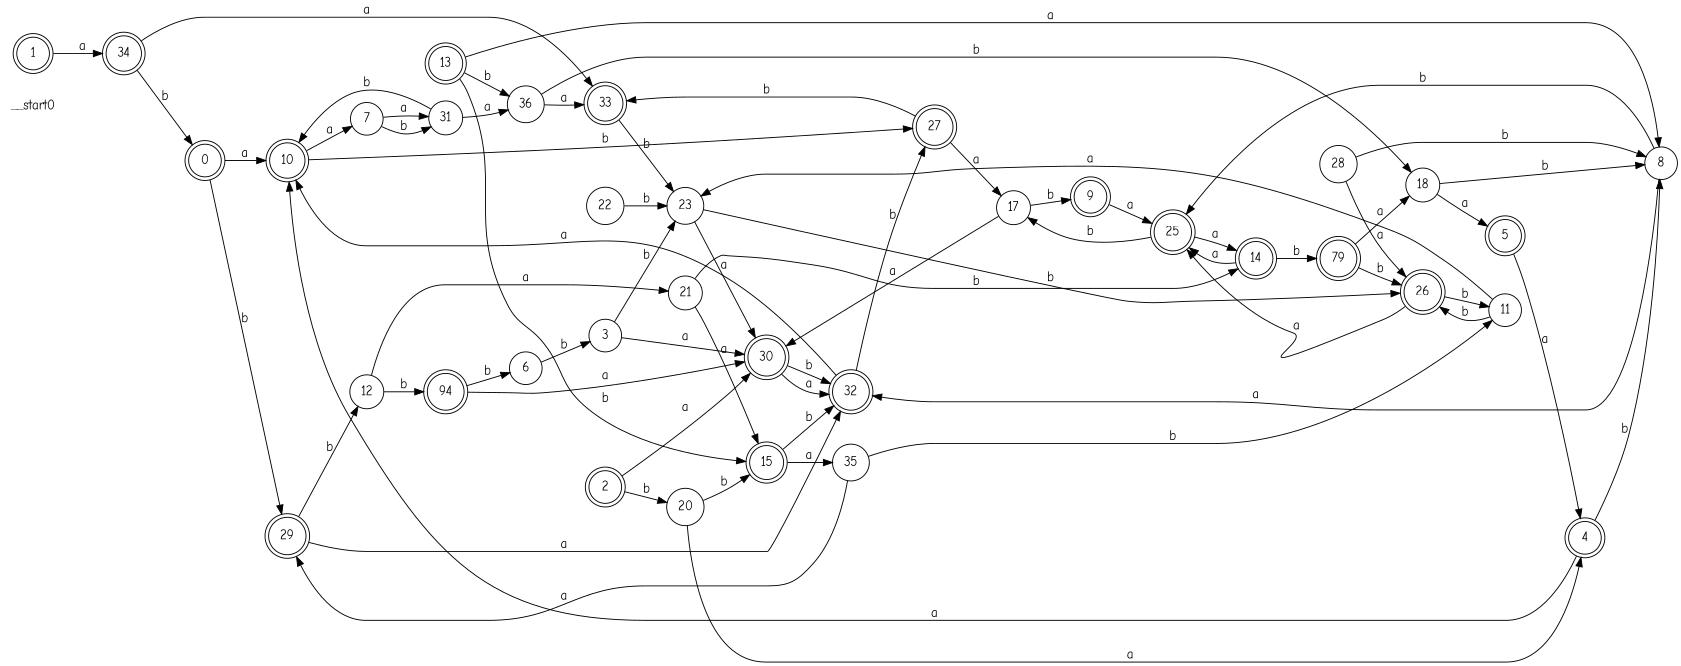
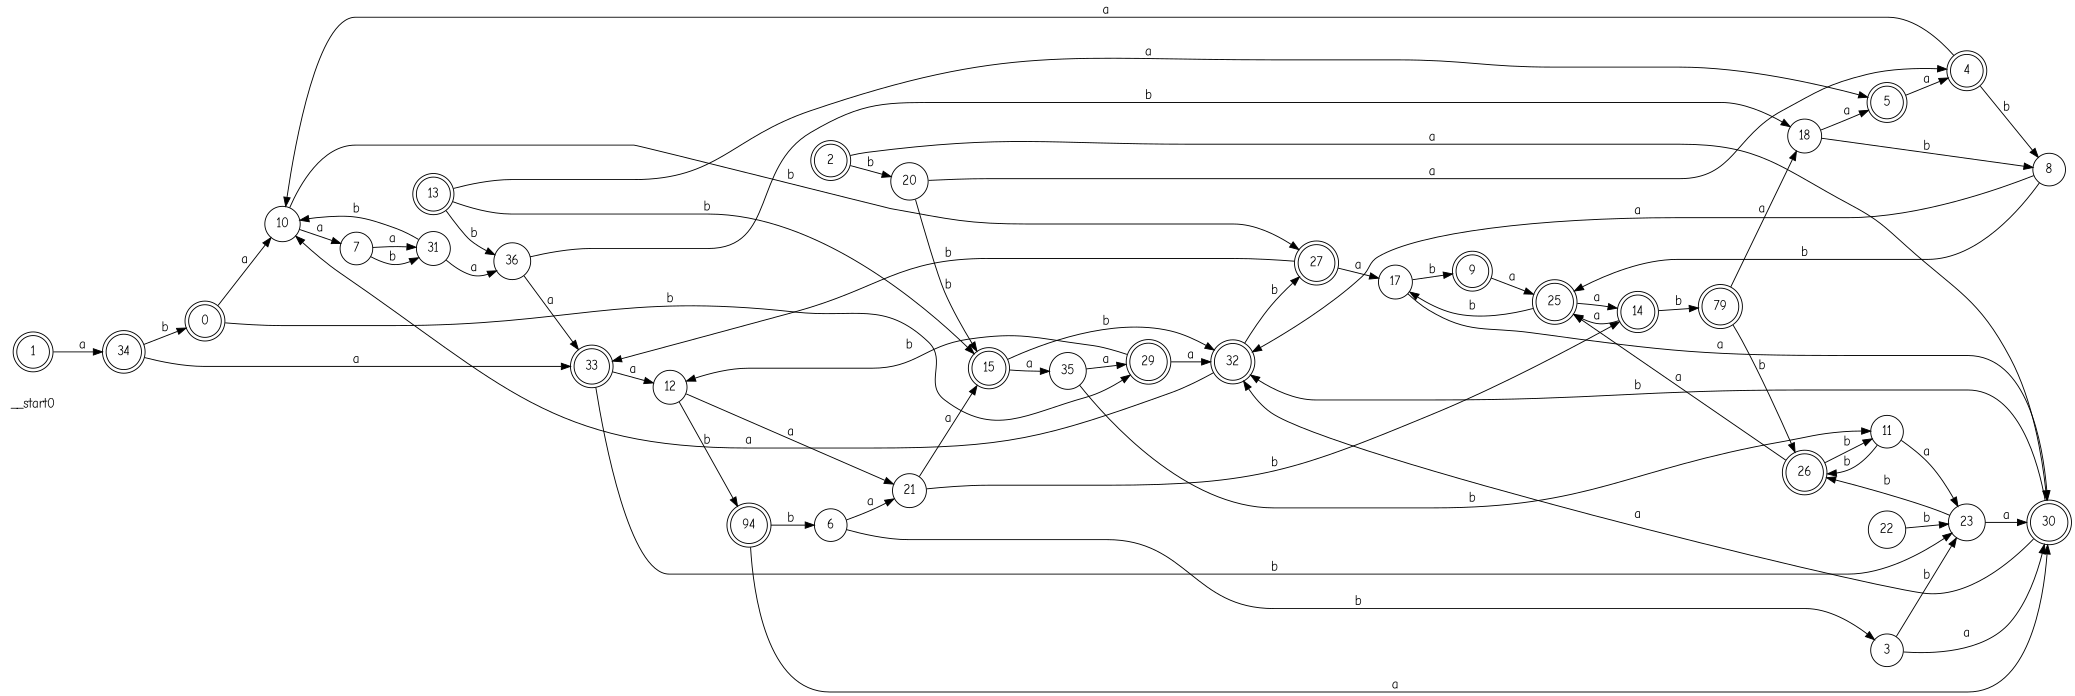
(1098, 23) -> (1146, 59)
(287, 161) -> (283, 224)
(1338, 164) -> none
none -> (629, 376)
none -> (866, 512)
